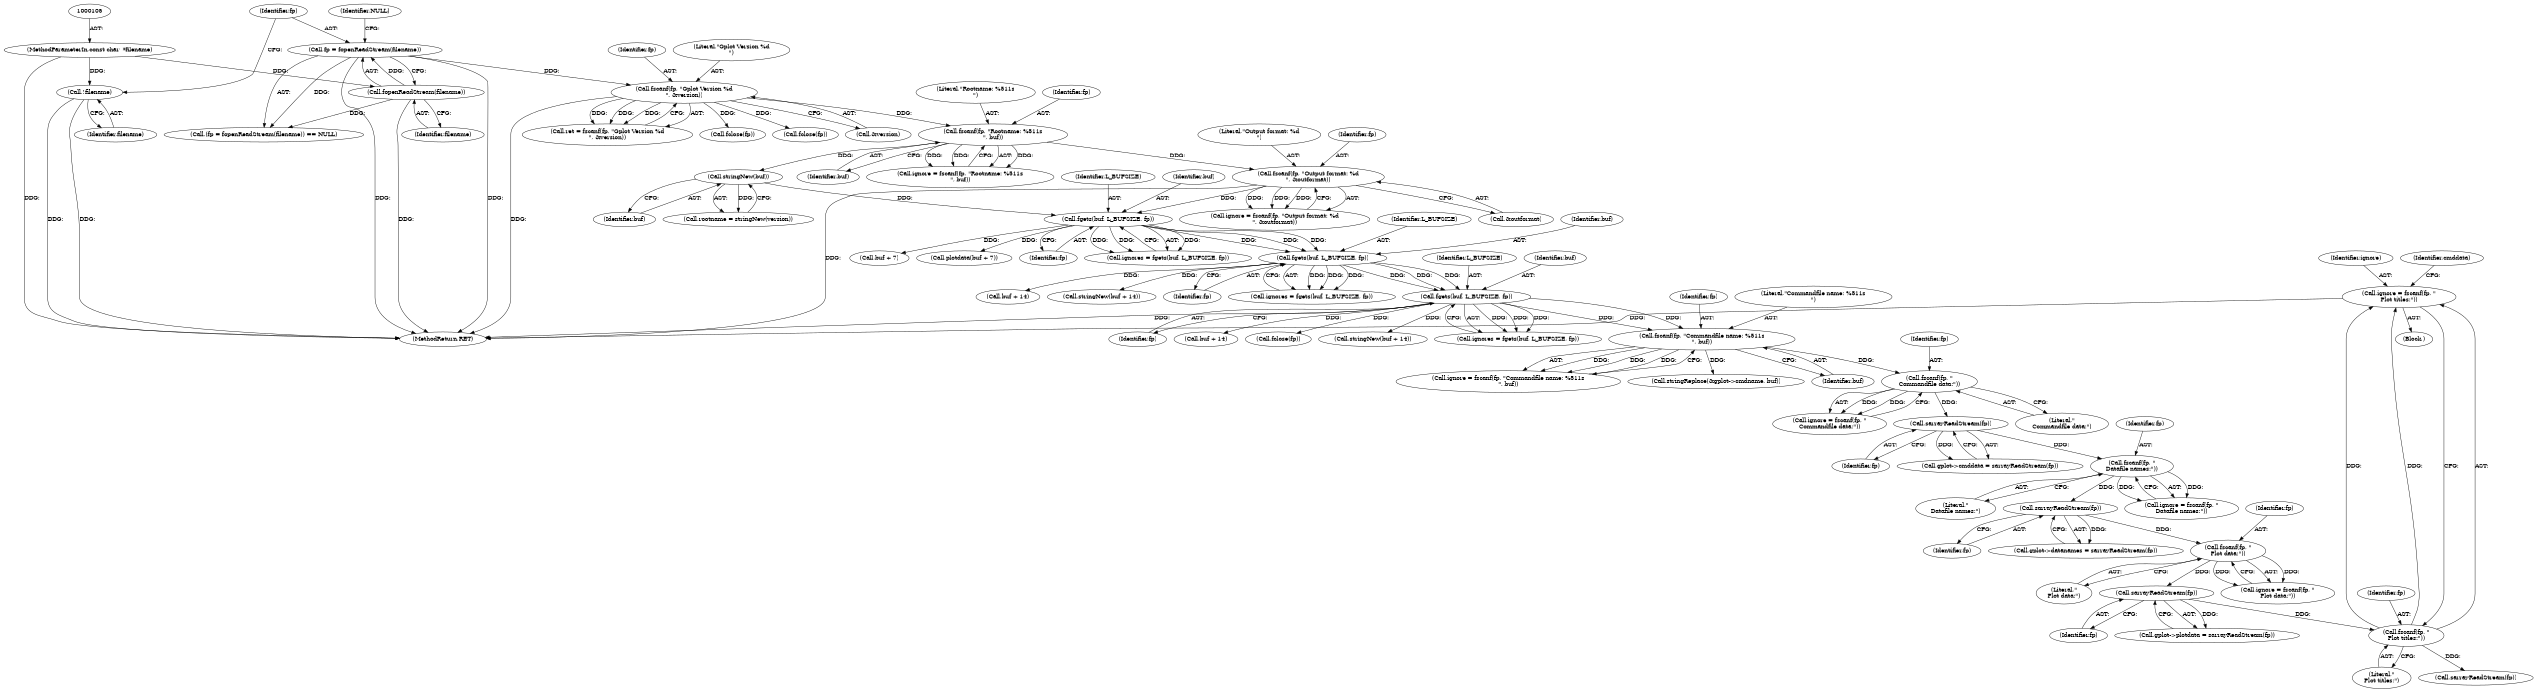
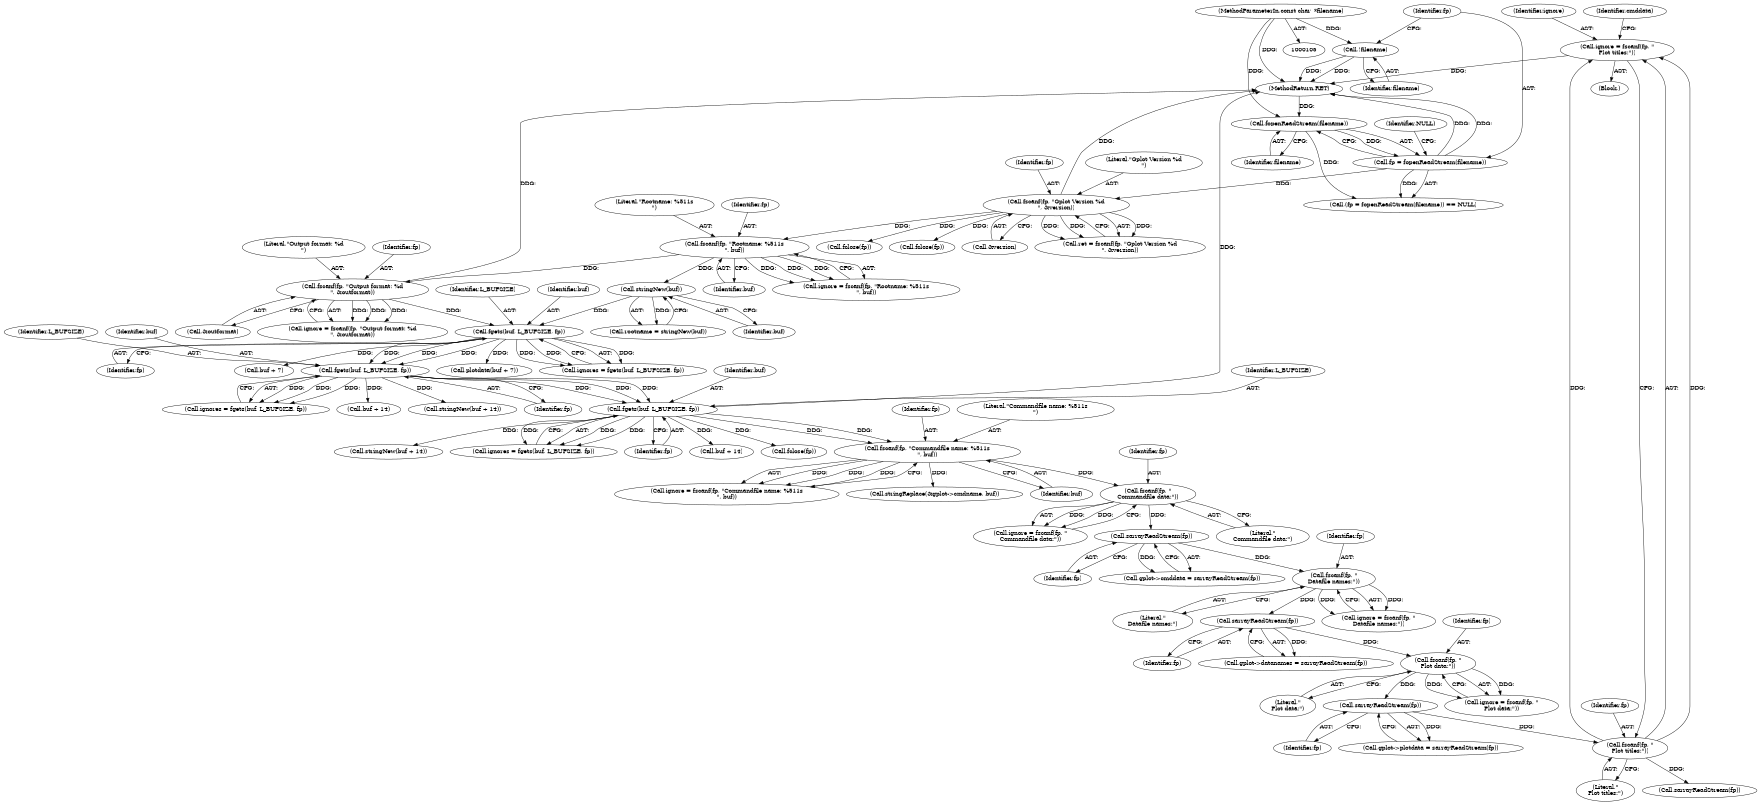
(90, 29) -> (1291, 29)
(398, 219) -> (1299, 104)
(738, 219) -> (658, 332)
